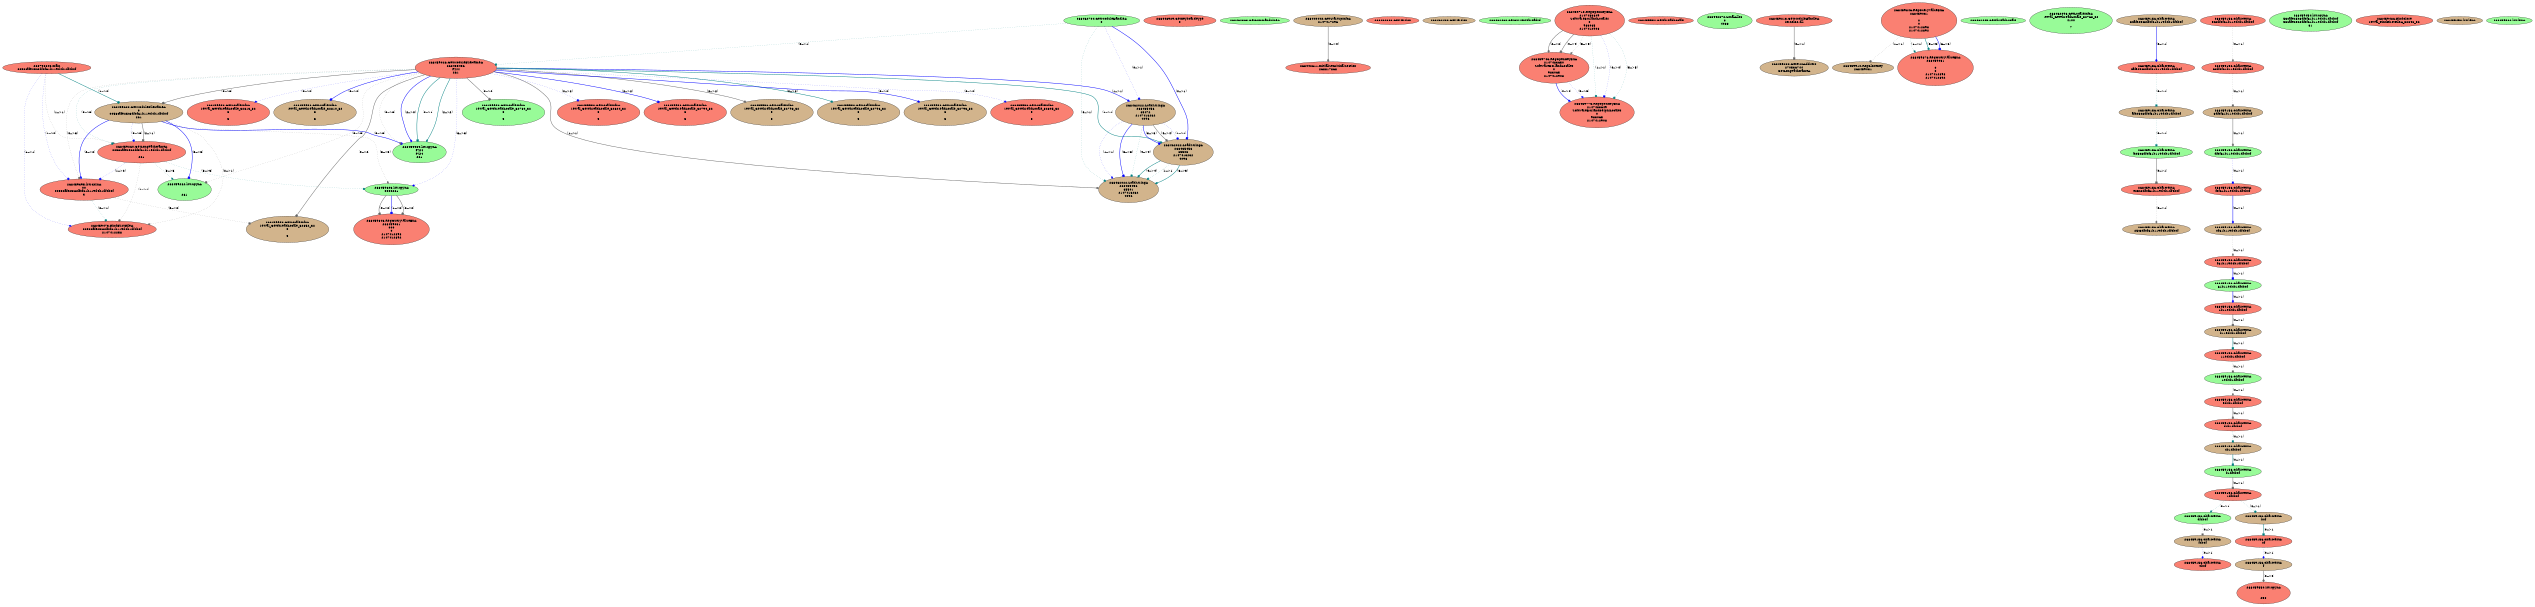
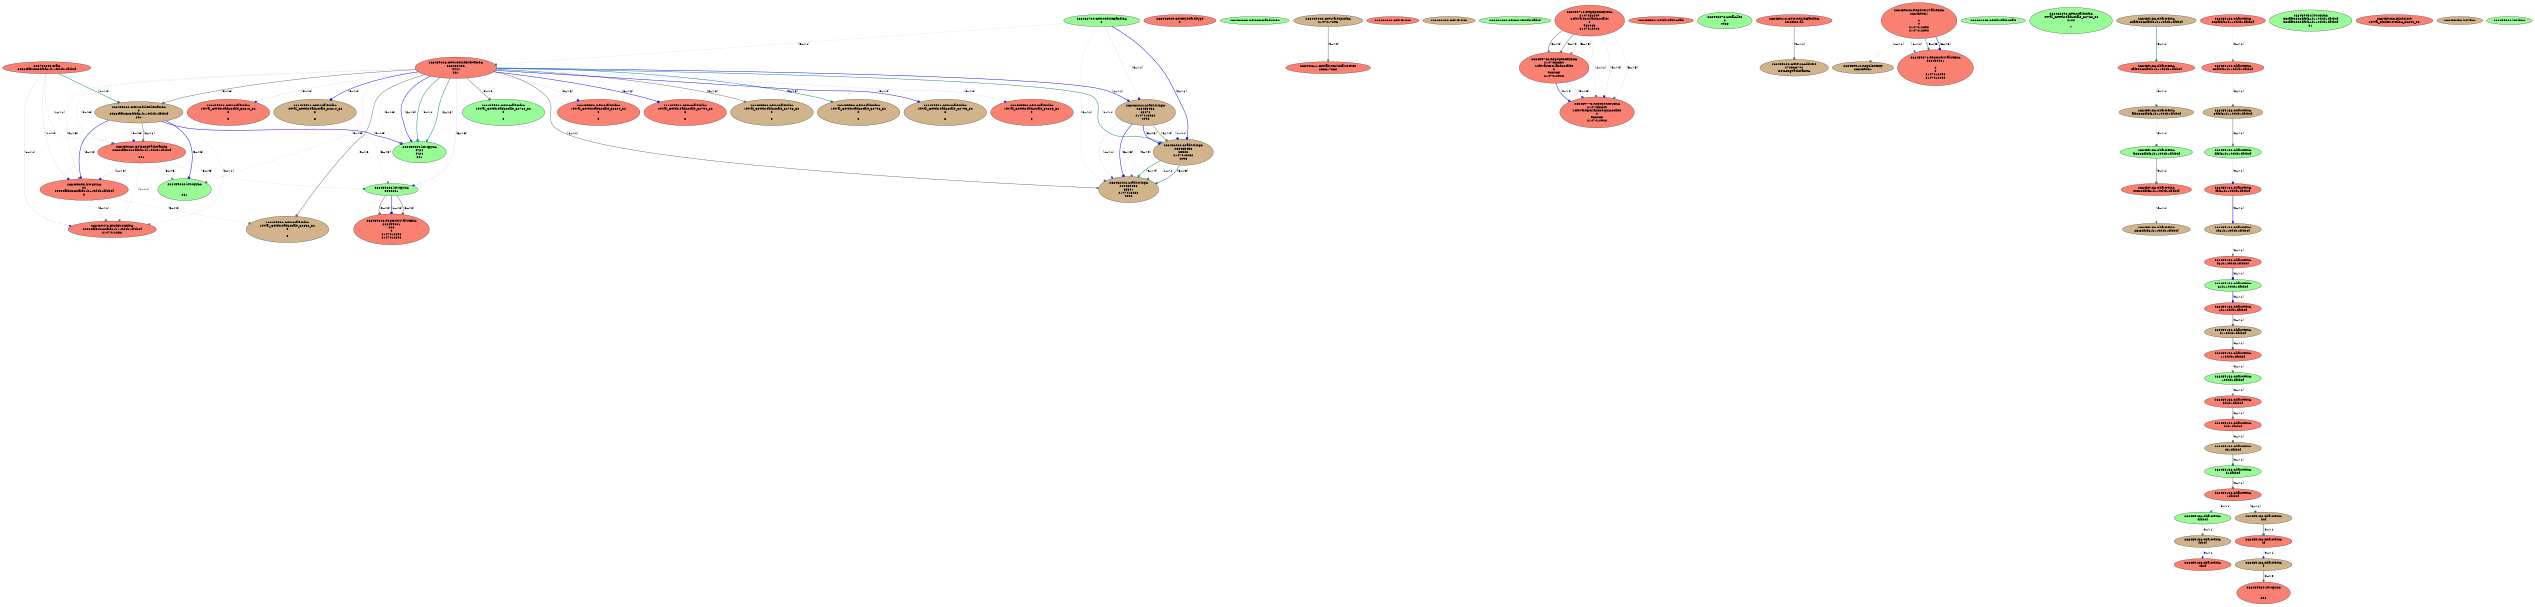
(2156, 43) -> (2156, 43)
